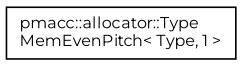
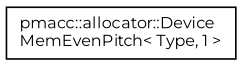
(121, 33) -> (121, 33)
